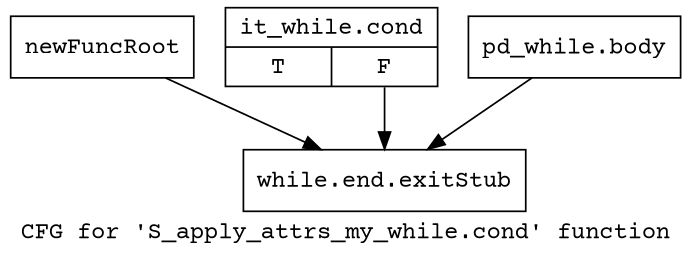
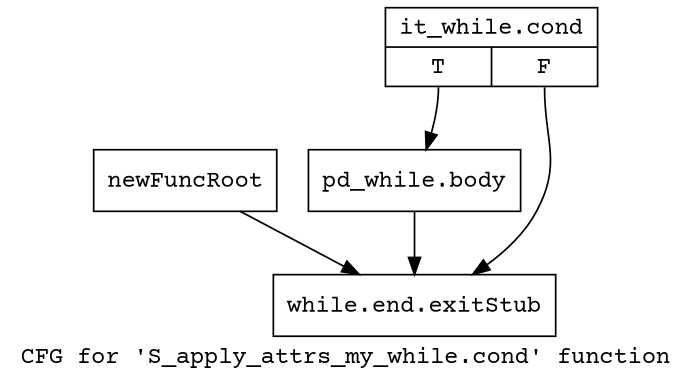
none -> (436, 110)
